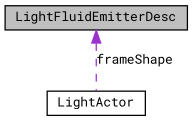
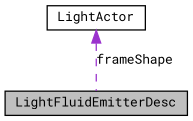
(96, 67) -> (96, 67)
